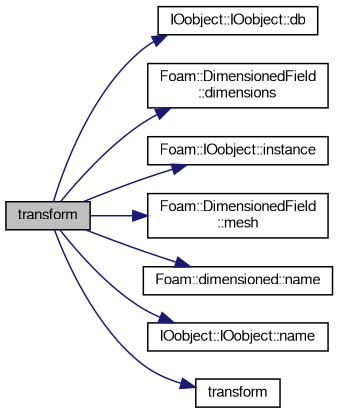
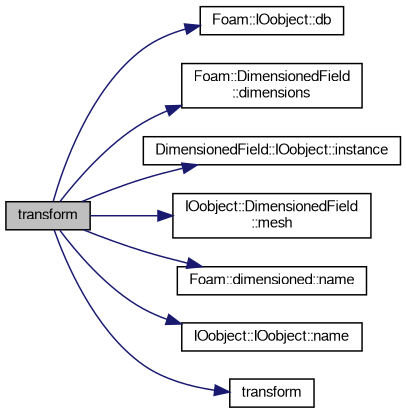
(238, 21) -> (272, 21)
(238, 151) -> (272, 151)
(238, 216) -> (272, 216)
